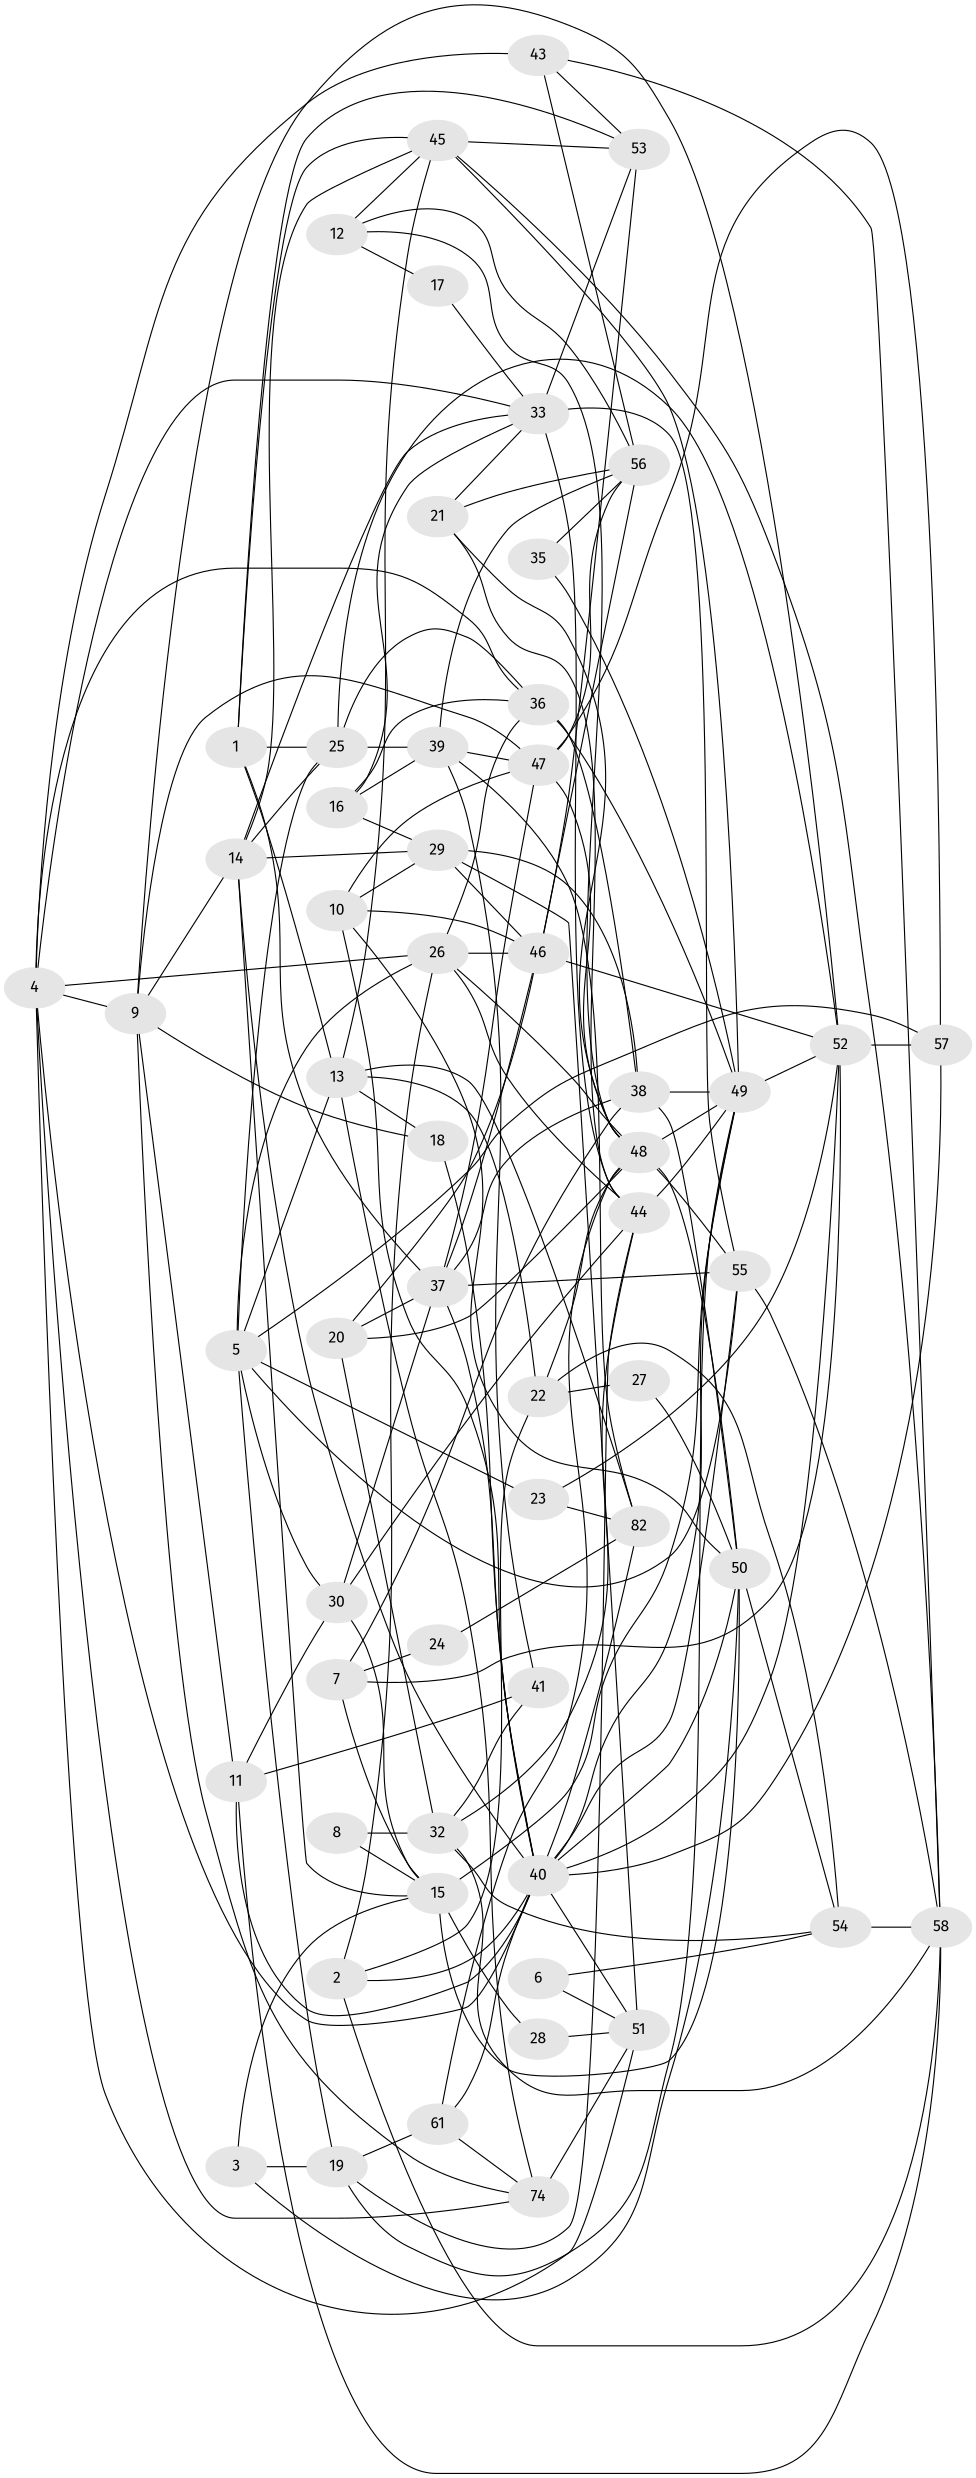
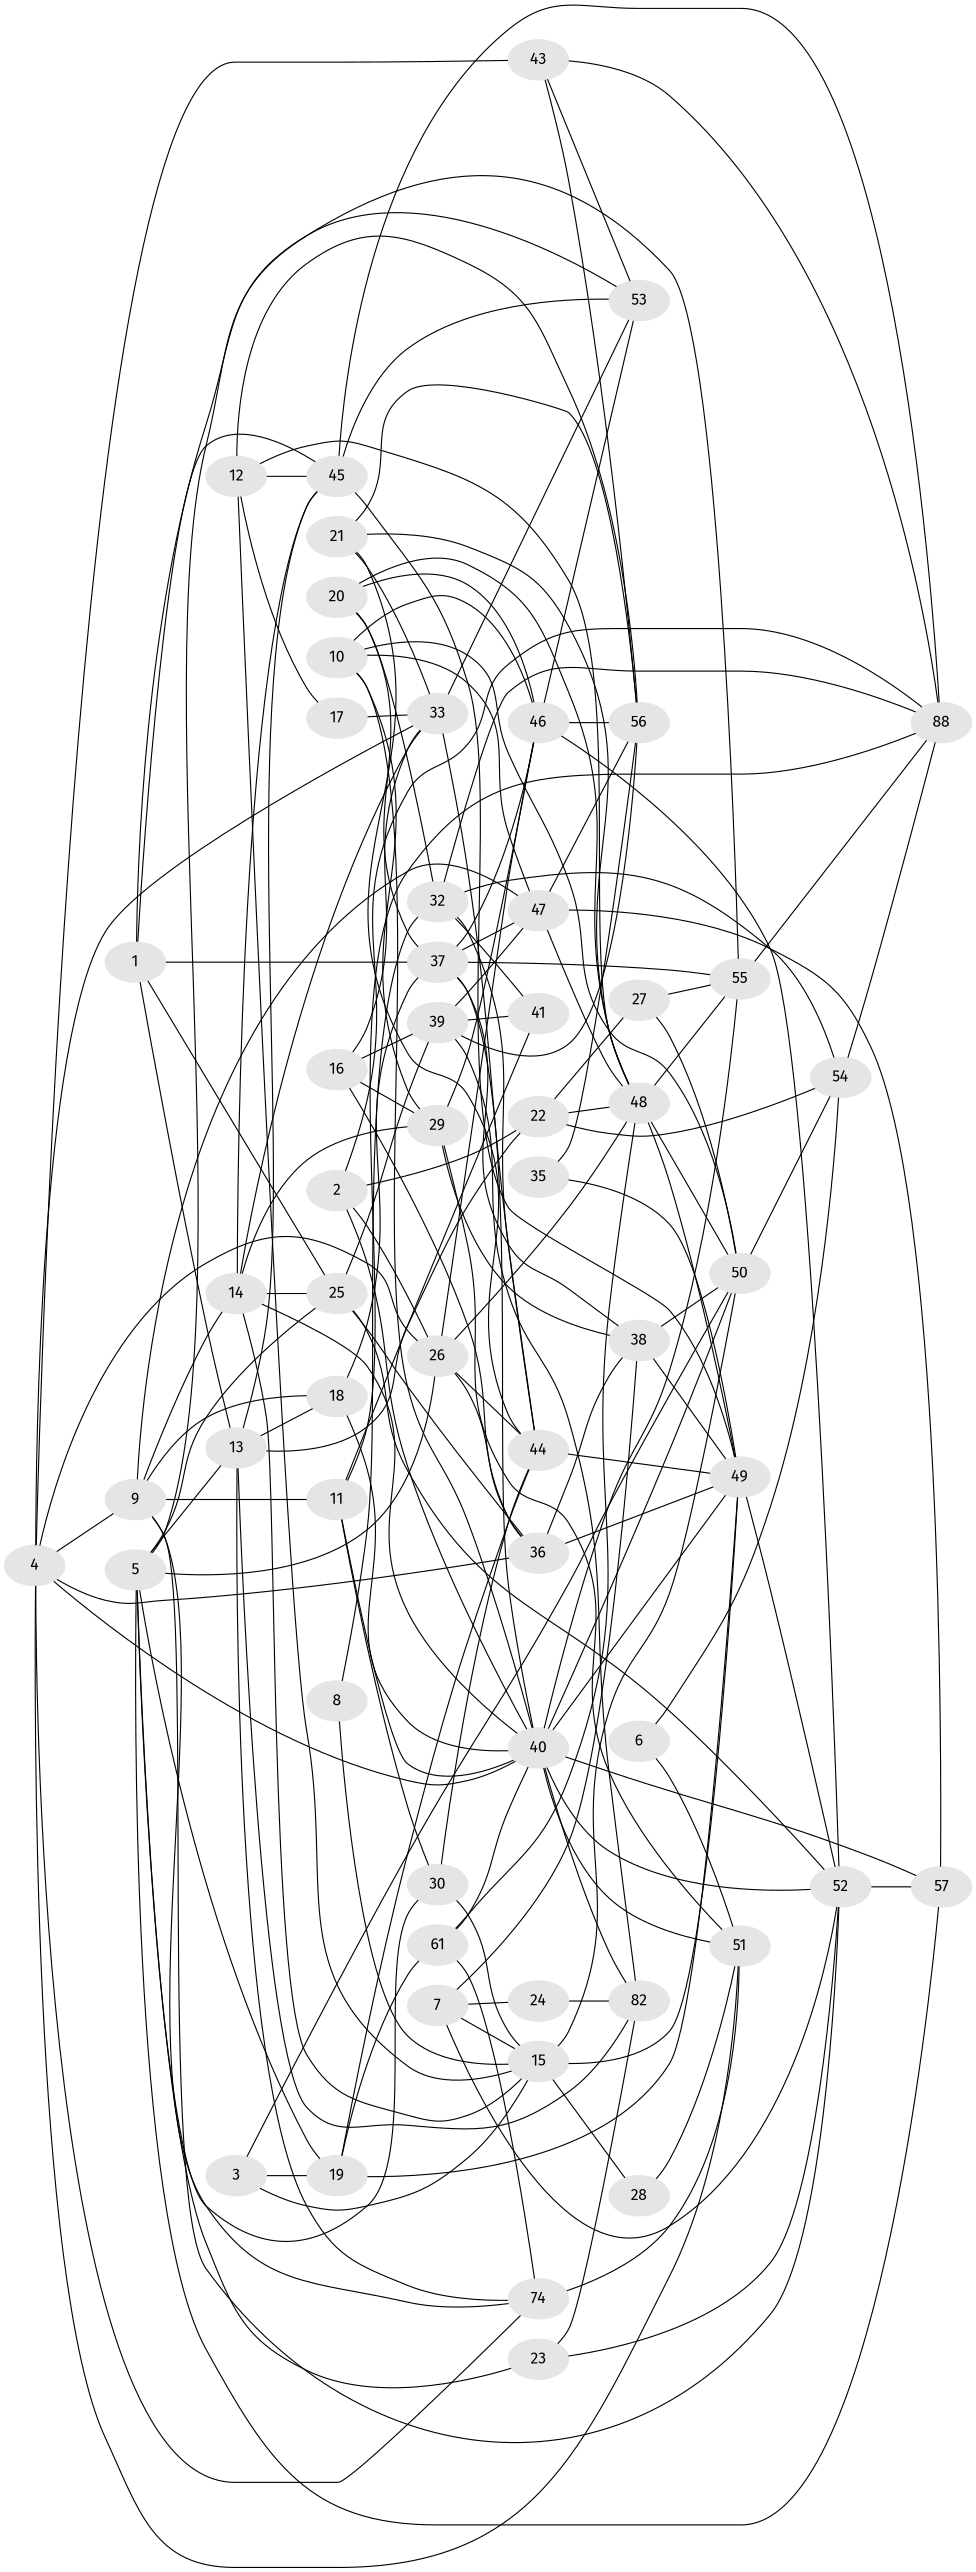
(705, 788) -> (690, 990)
none -> (278, 1350)
(383, 1458) -> (380, 1227)
(941, 1927) -> (941, 723)
